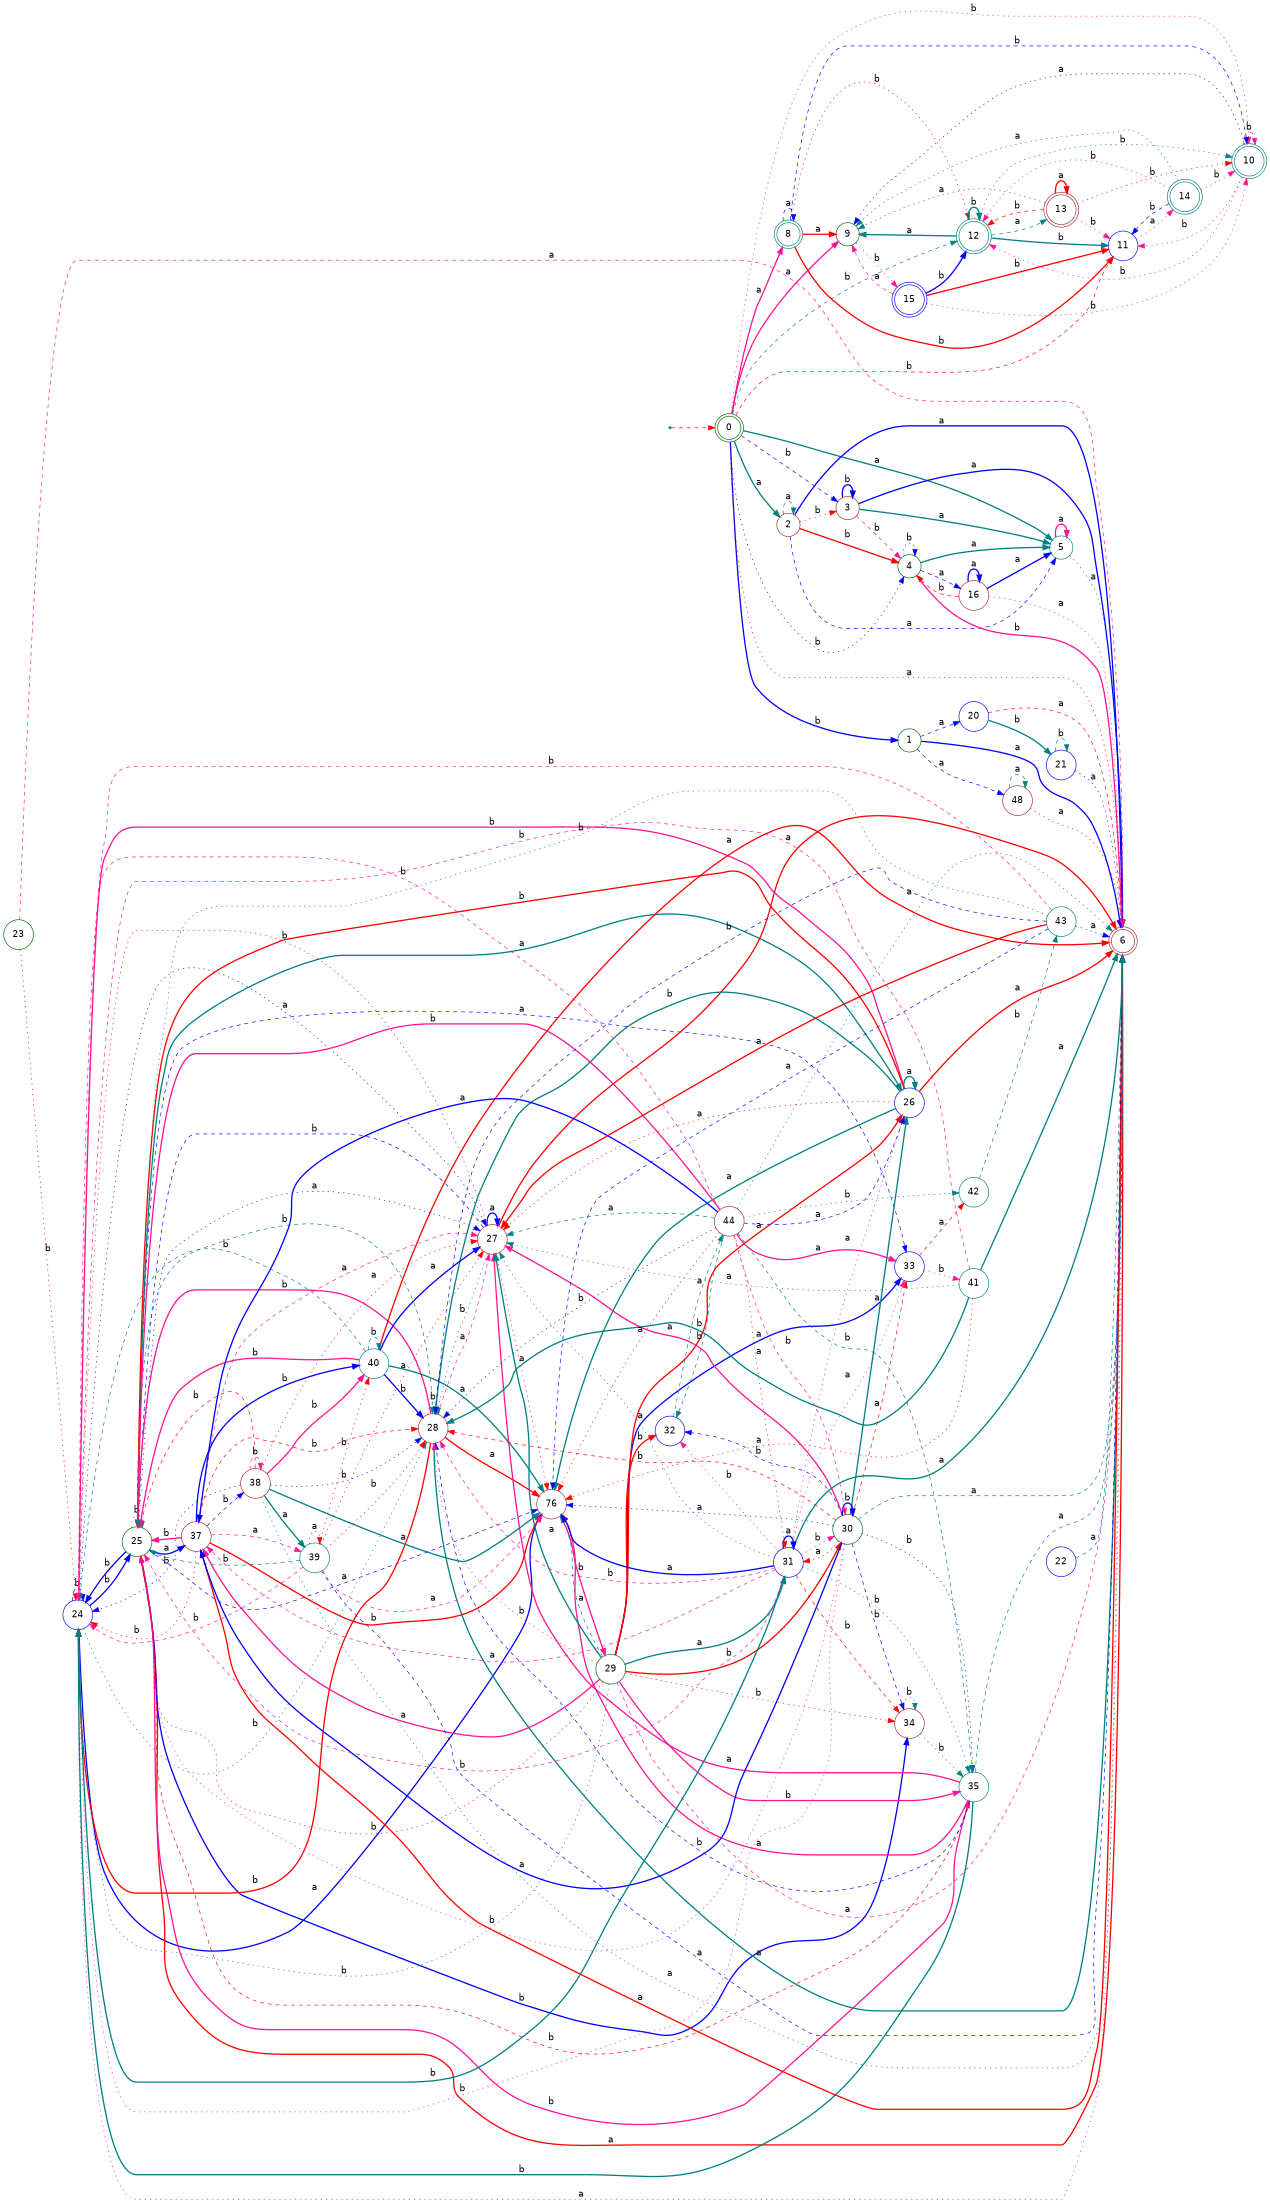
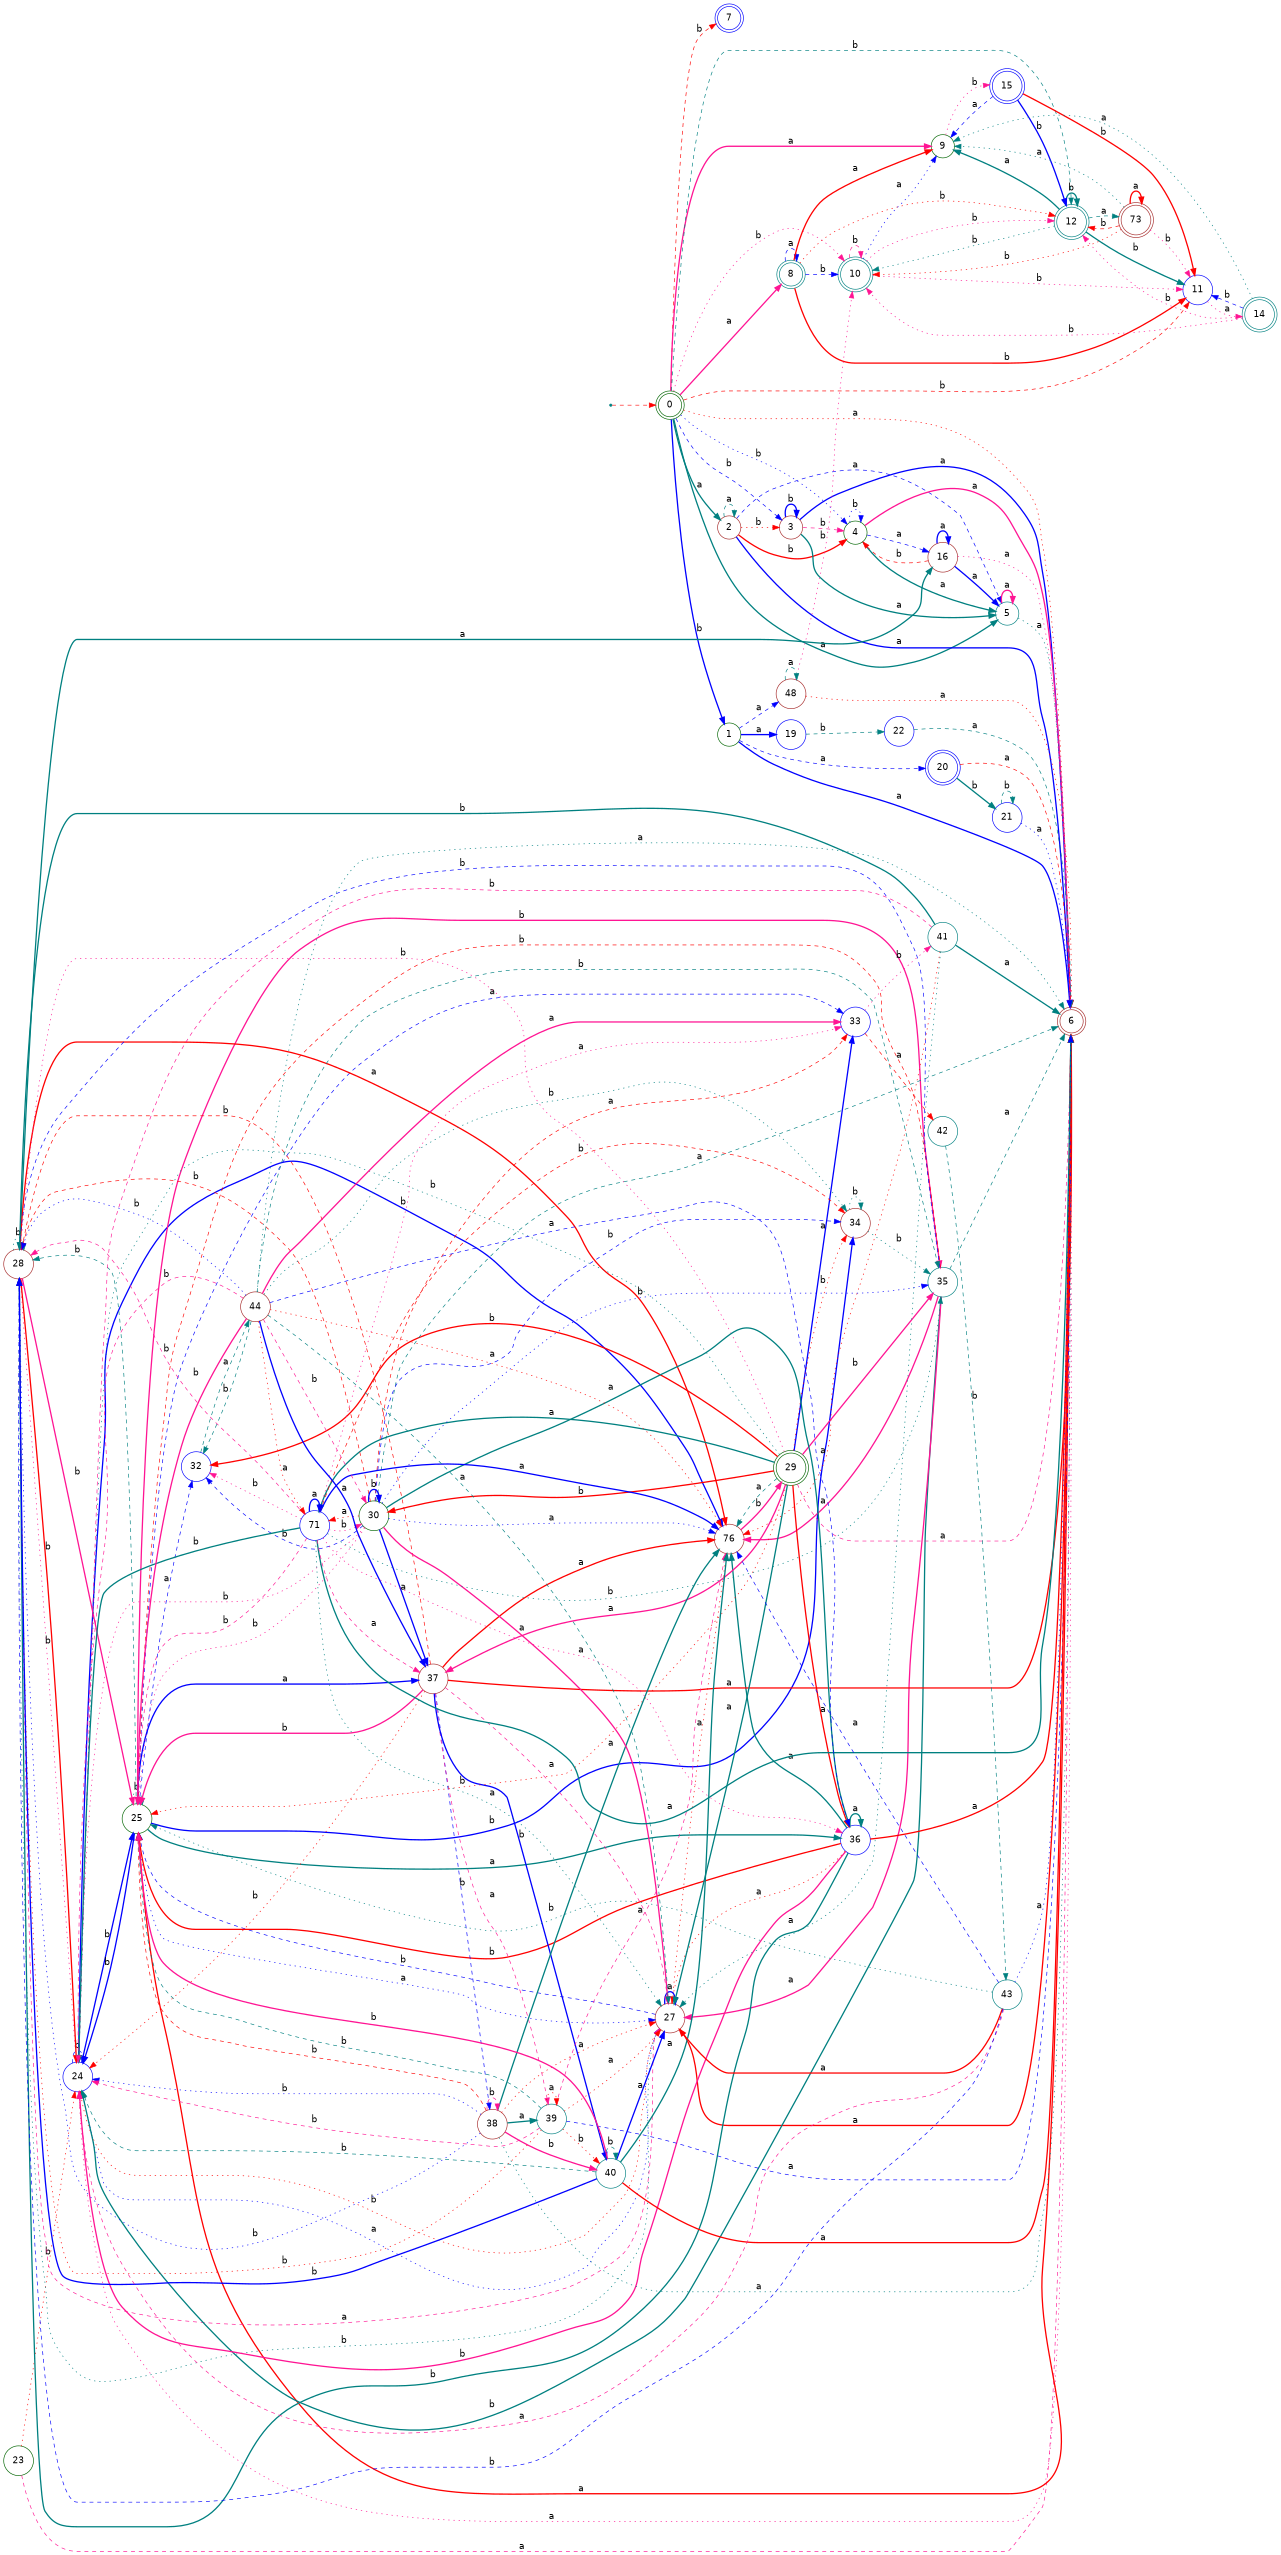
none -> (729, 18)
(1061, 210) -> (1136, 220)
(868, 274) -> (973, 113)
(1117, 307) -> (832, 490)
(1018, 628) -> (975, 486)
(974, 716) -> (943, 768)
none -> (791, 735)
(552, 761) -> (522, 2416)
(909, 1103) -> (855, 1840)
(848, 1202) -> (525, 1106)
(788, 1562) -> (315, 1526)
(326, 1589) -> (159, 1645)
(374, 1618) -> (581, 1563)
(611, 1669) -> (791, 1468)
(282, 1713) -> (48, 1674)
(315, 1888) -> (404, 1202)
(1081, 1962) -> (214, 639)
